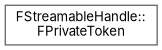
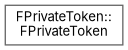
(81, 25) -> (64, 25)
